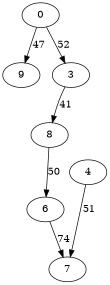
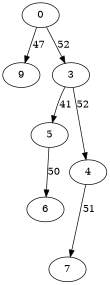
none -> (79, 120)
(50, 135) -> (50, 135)
(55, 236) -> none
